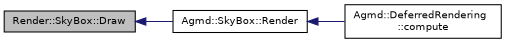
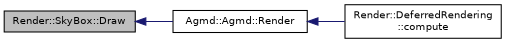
(240, 21) -> (240, 21)
(423, 21) -> (423, 21)
